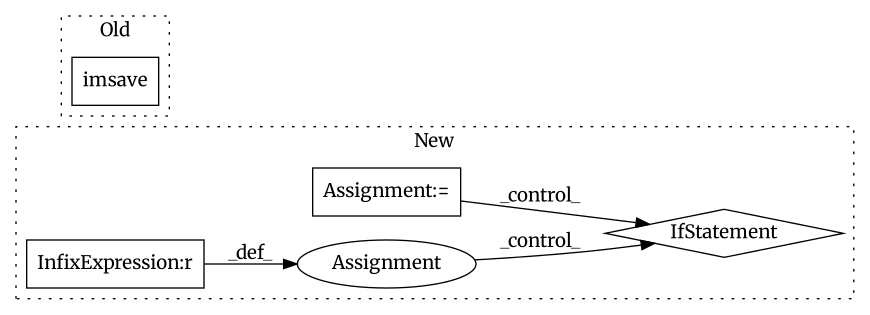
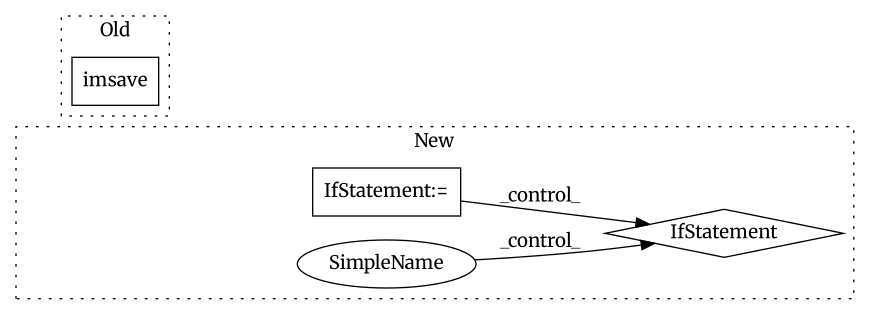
(387, 192) -> (387, 192)
(115, 264) -> none
(387, 264) -> (387, 264)
